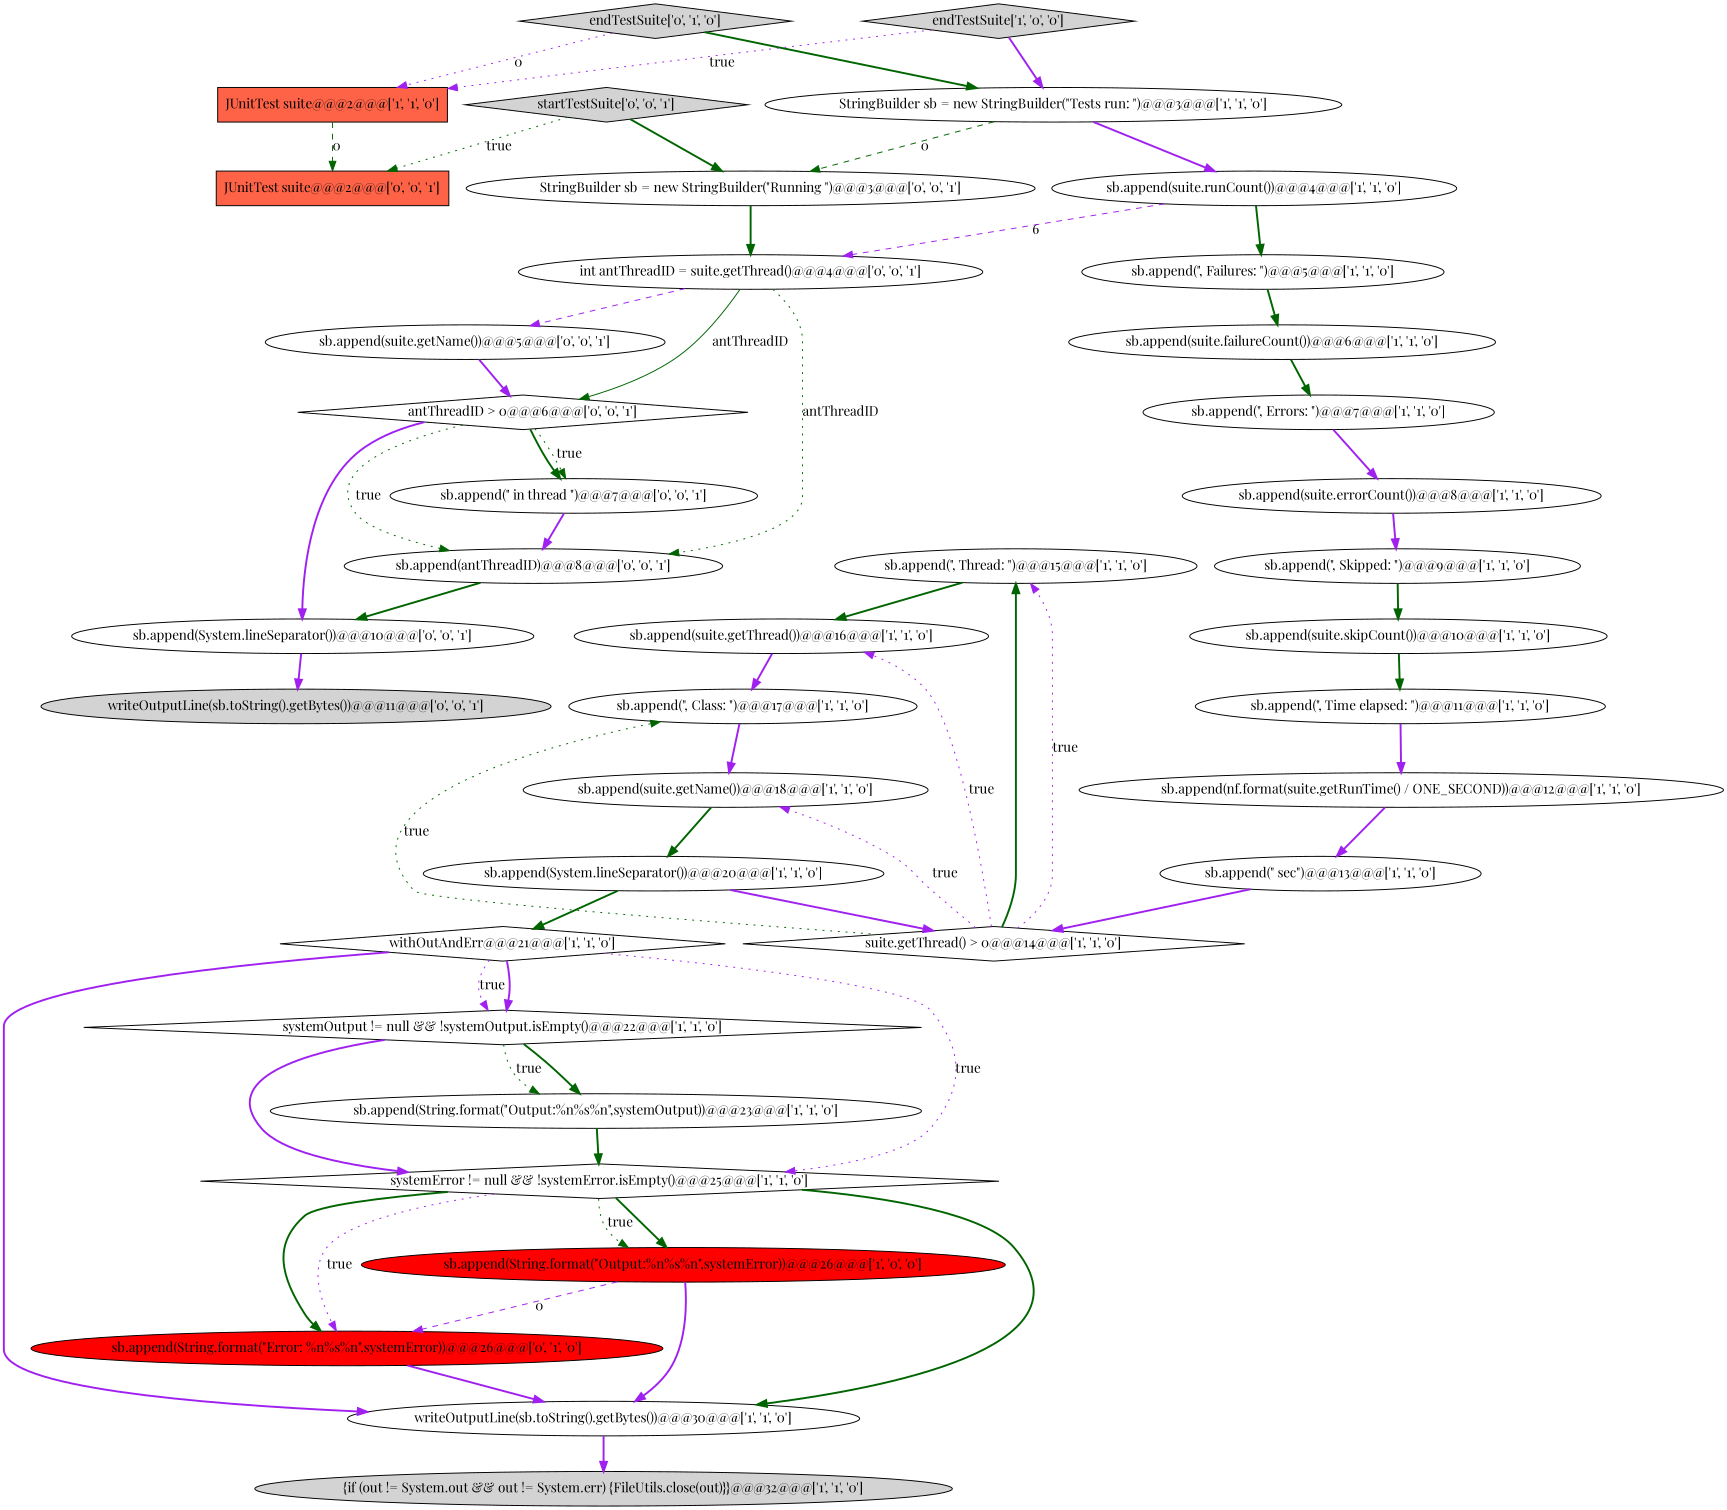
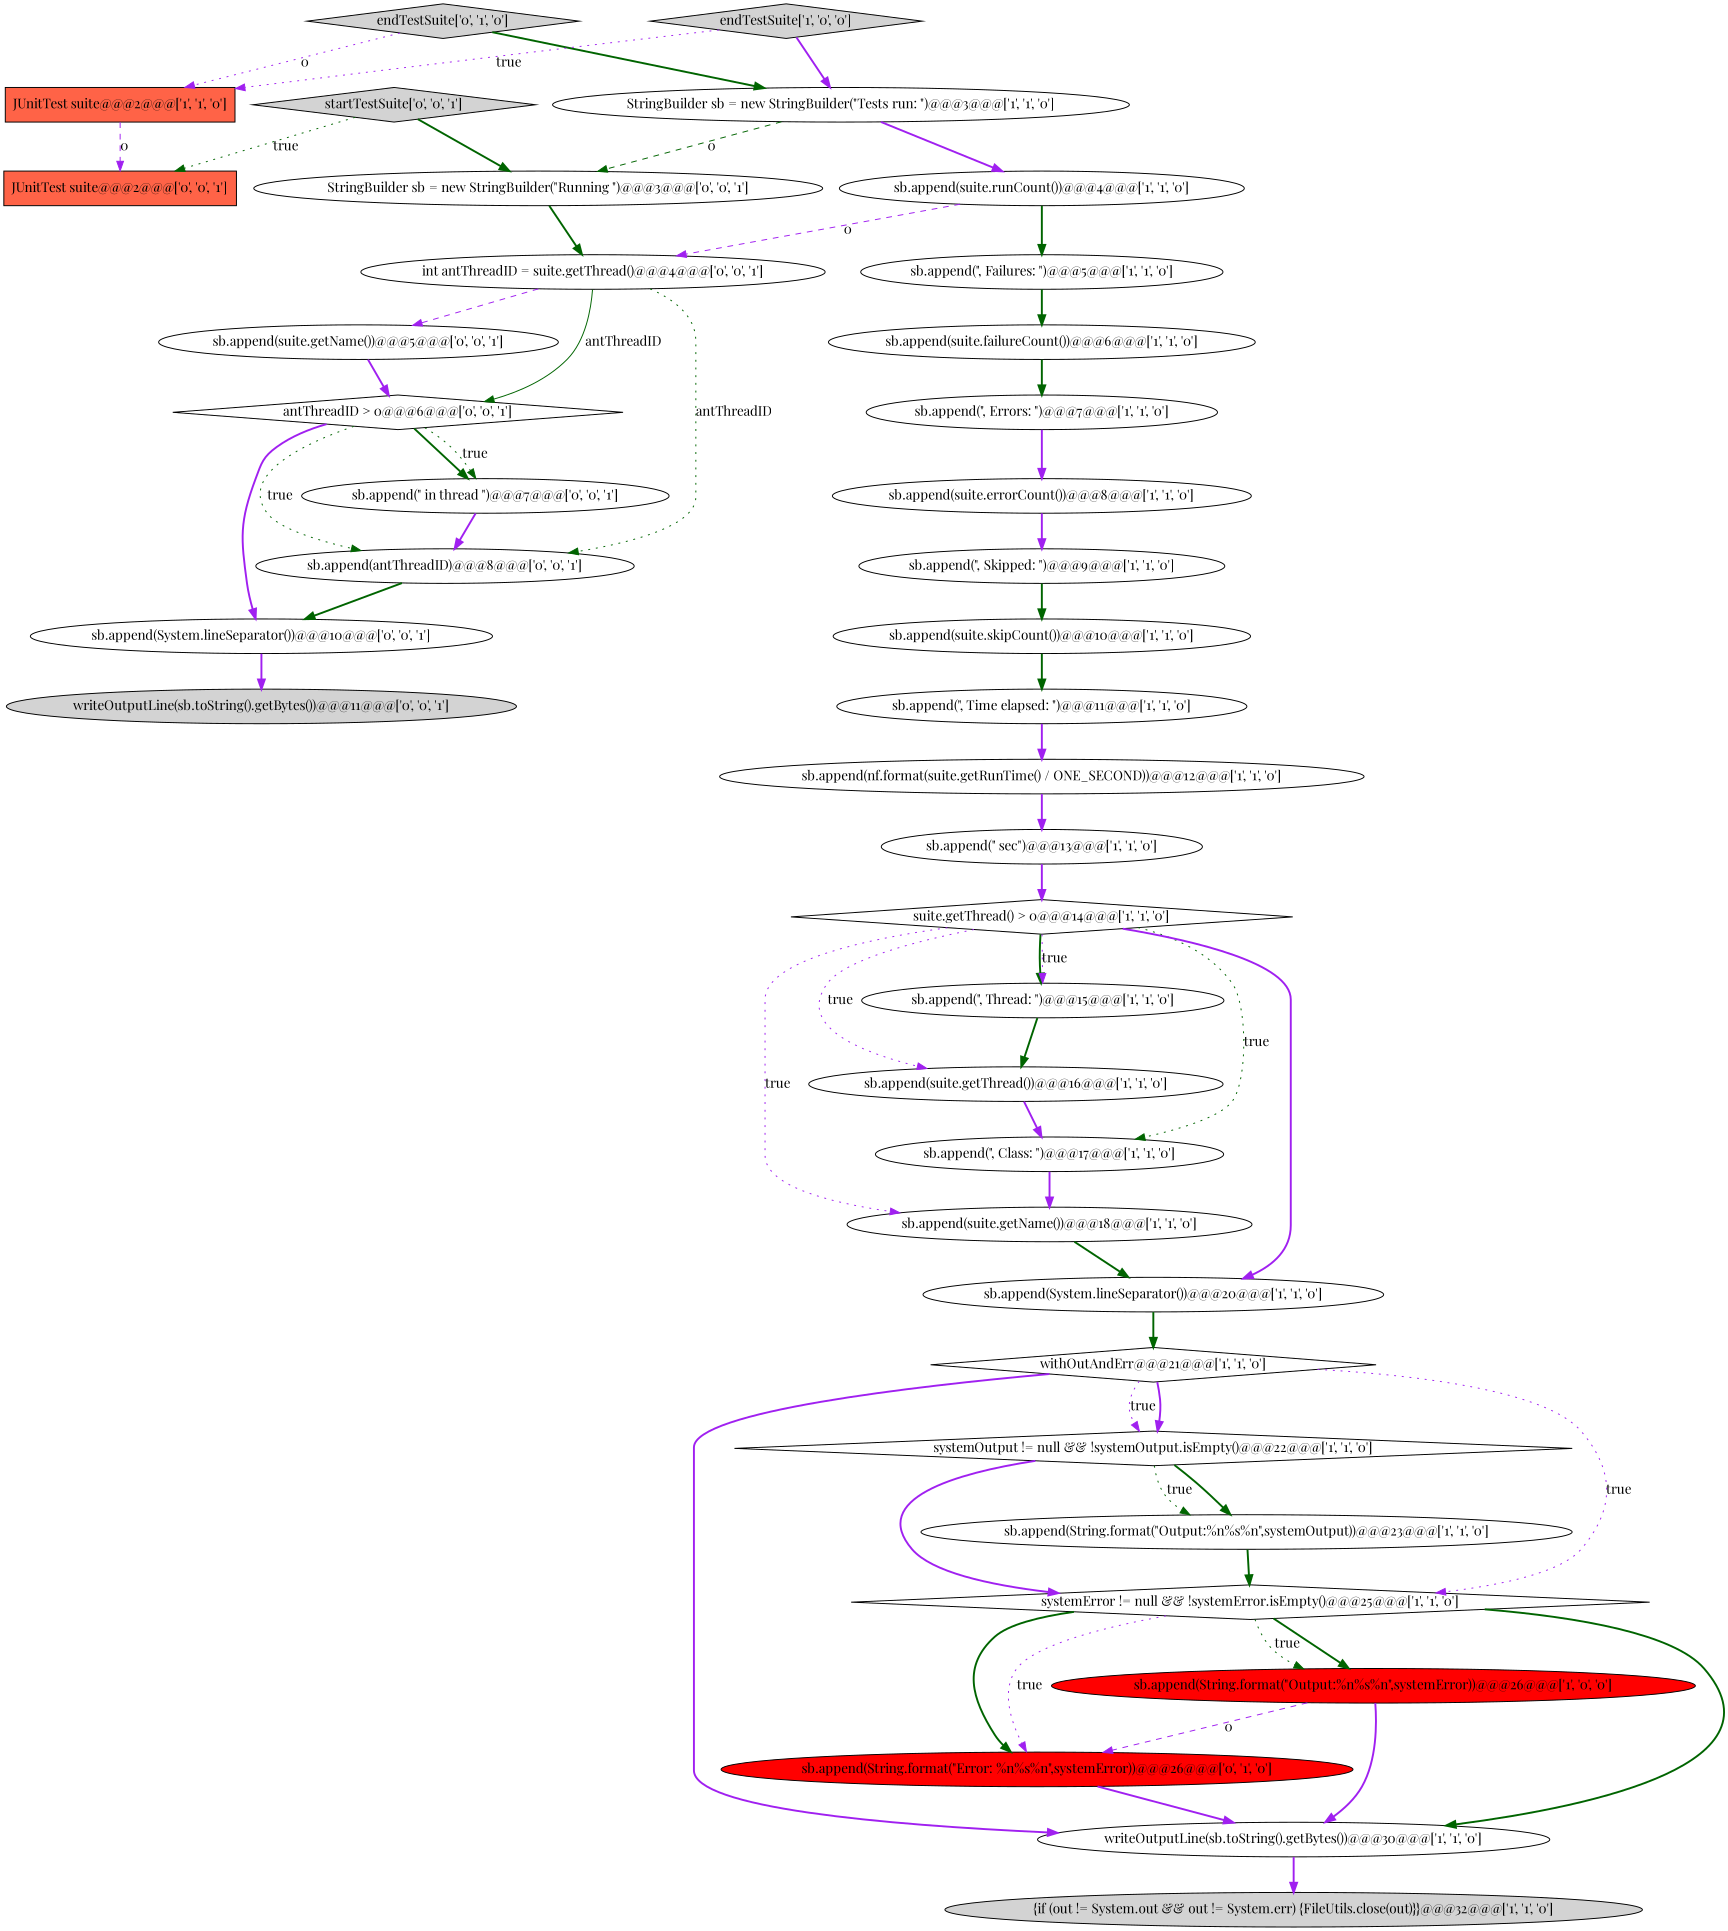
(333, 142) -> (120, 142)
(1036, 230) -> (848, 230)
(827, 909) -> (1291, 1051)
